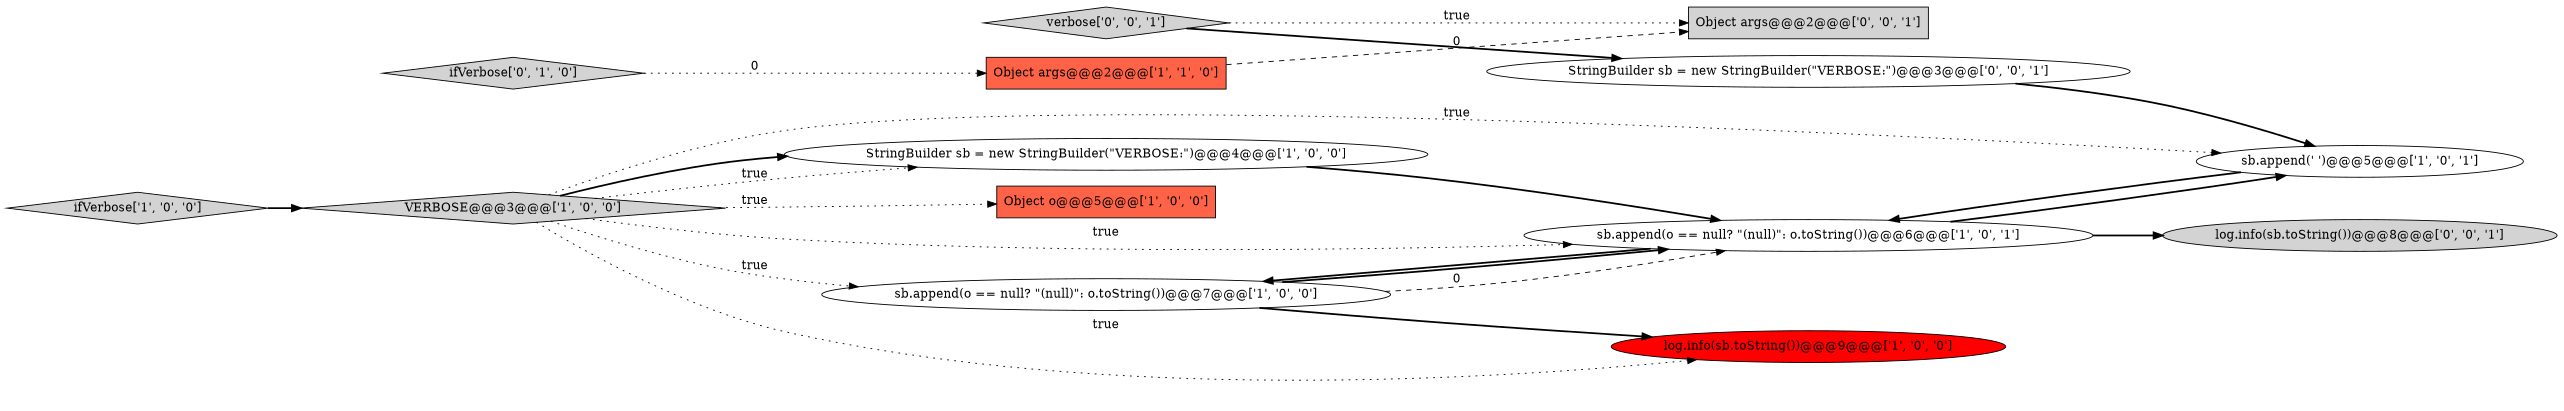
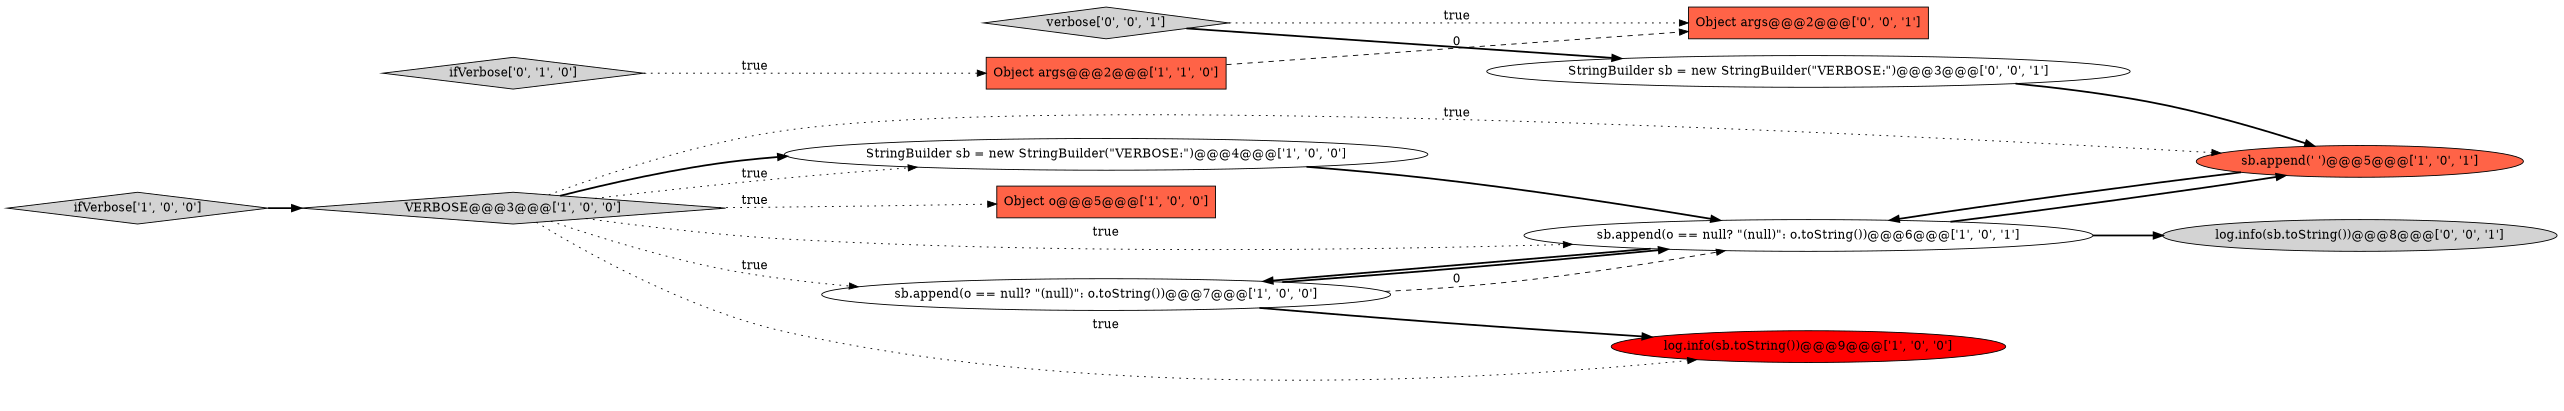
(1808, 23) -> (1808, 23)
(755, 67) -> (755, 67)
(2360, 161) -> (2360, 161)
